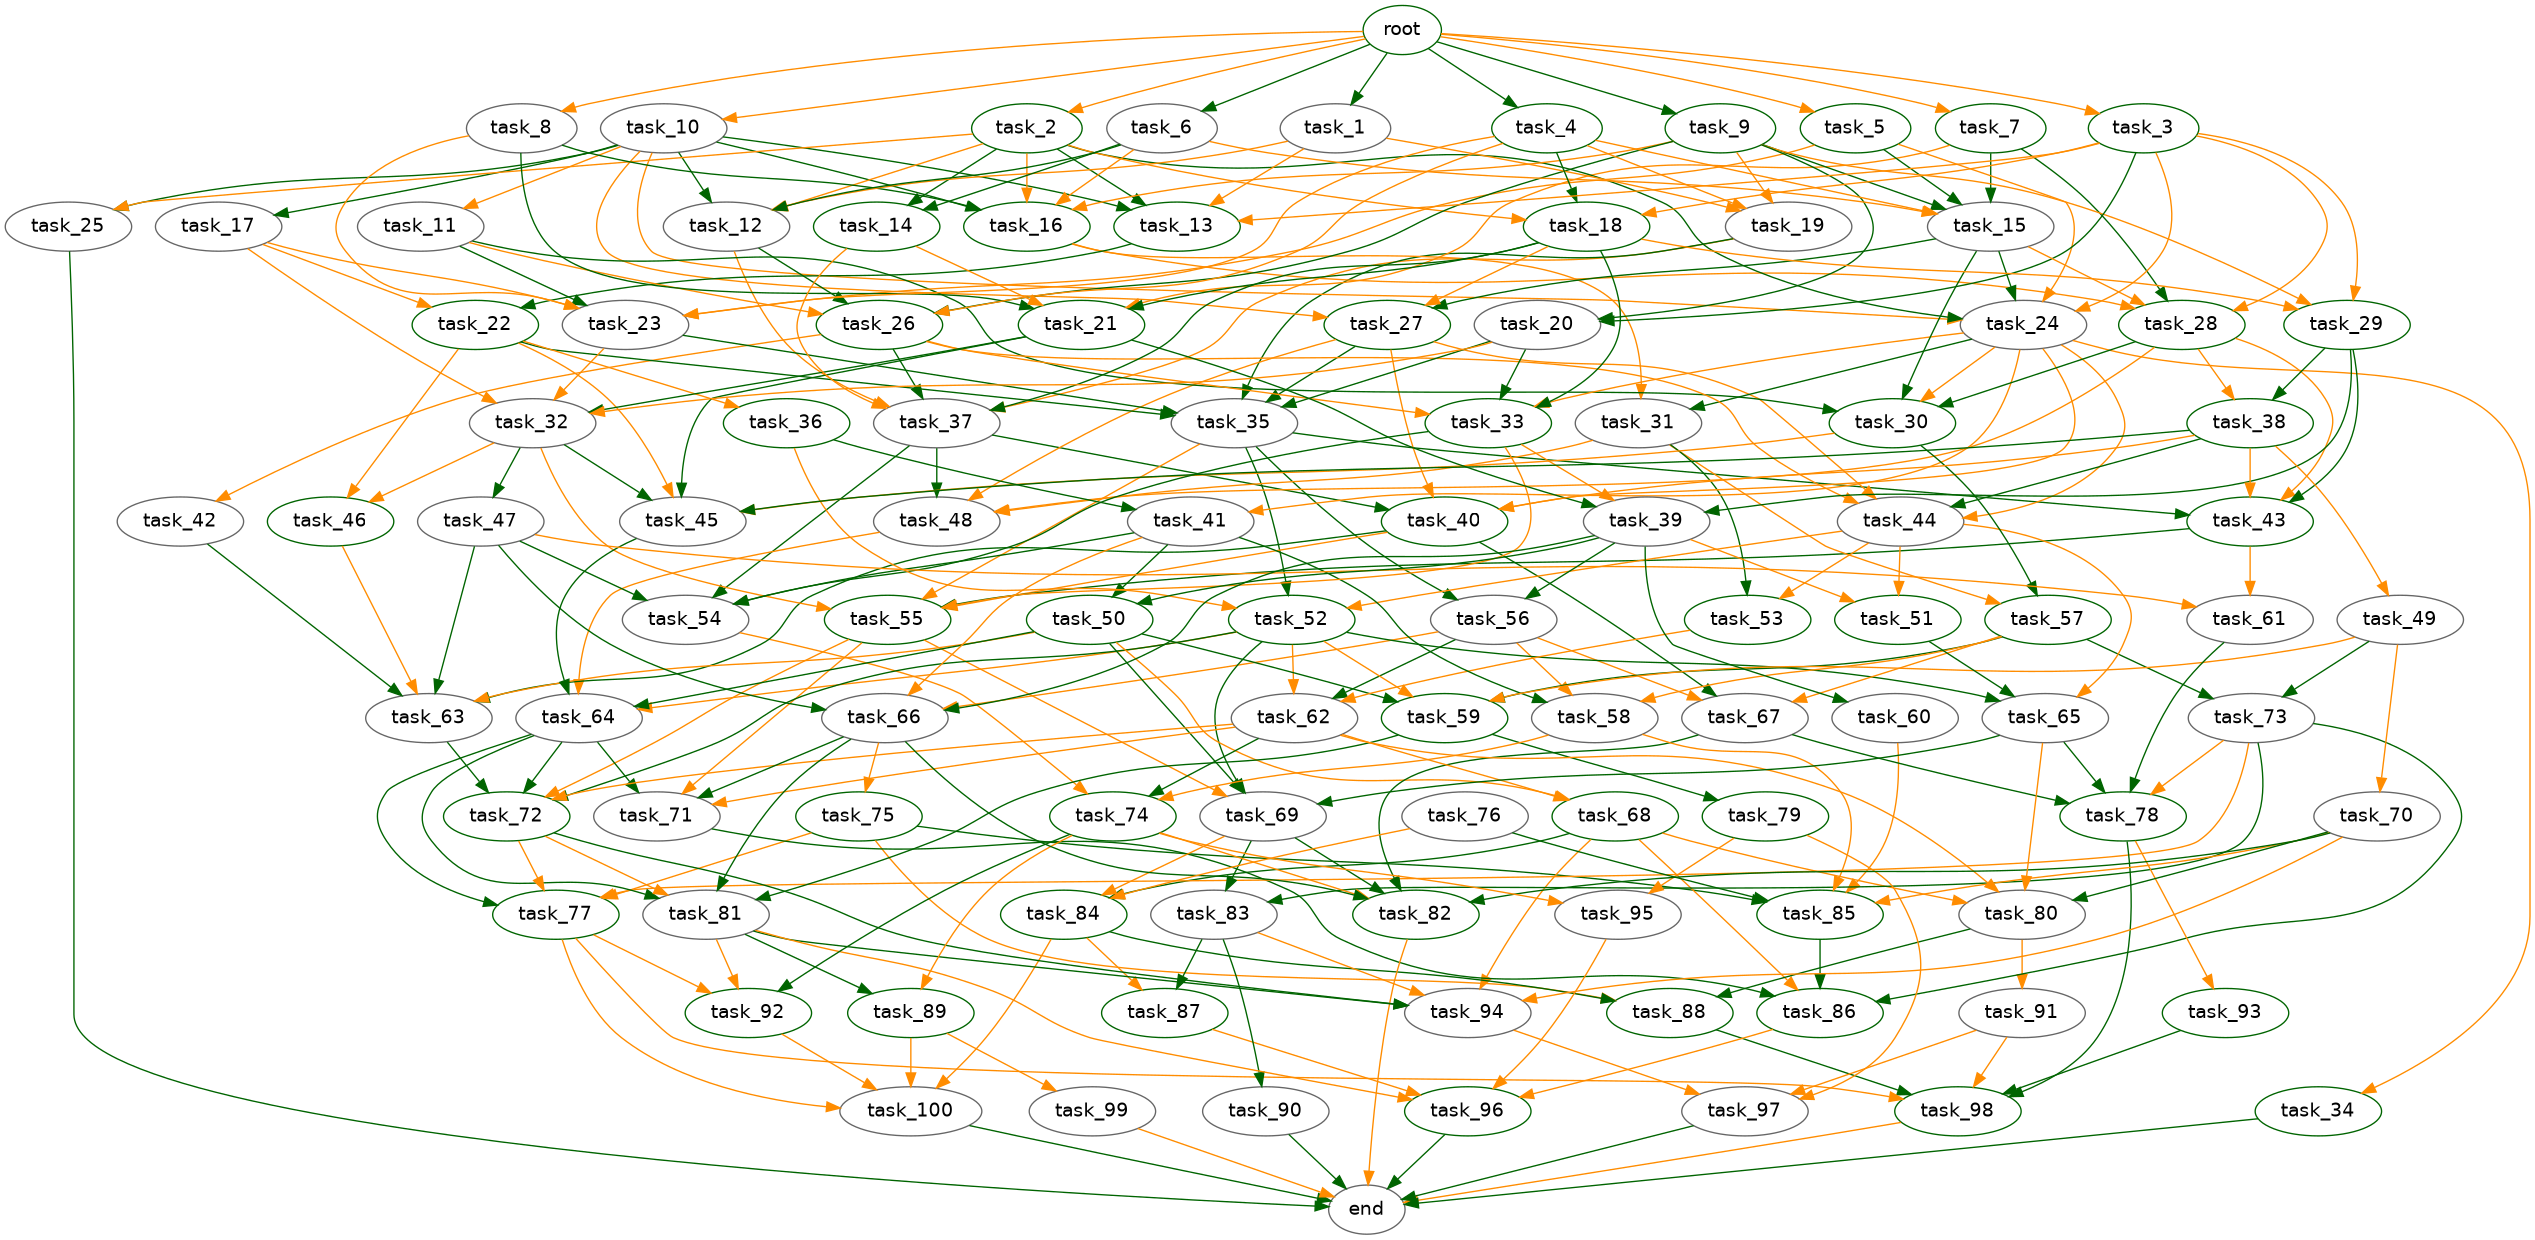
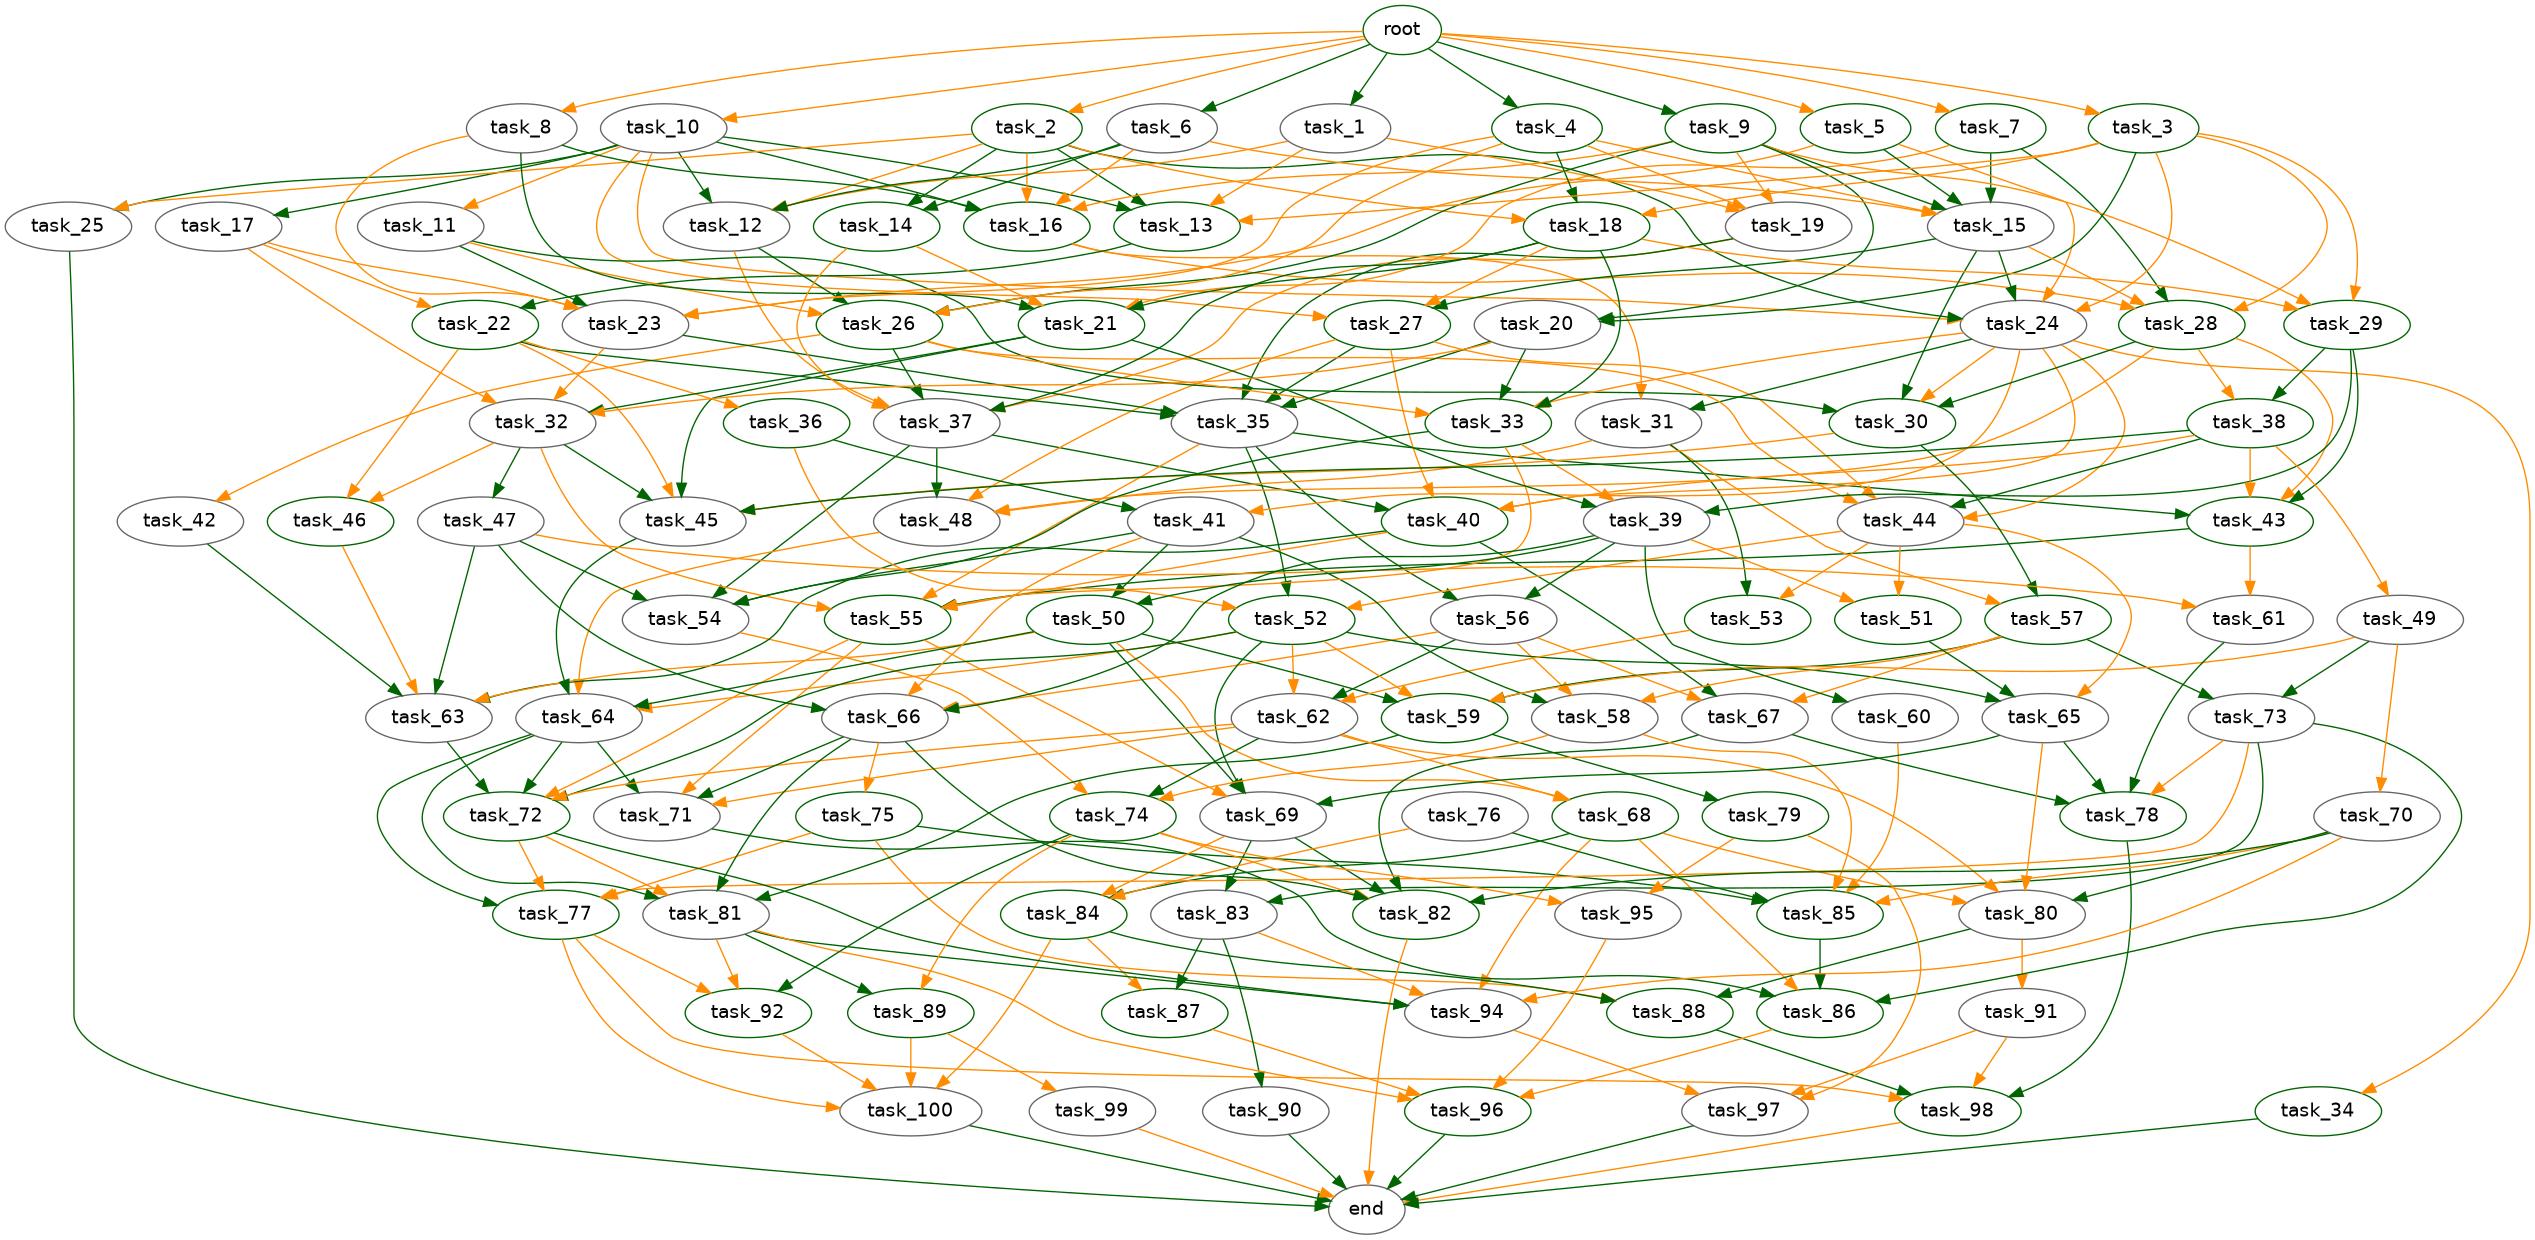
(2226, 1013) -> none
